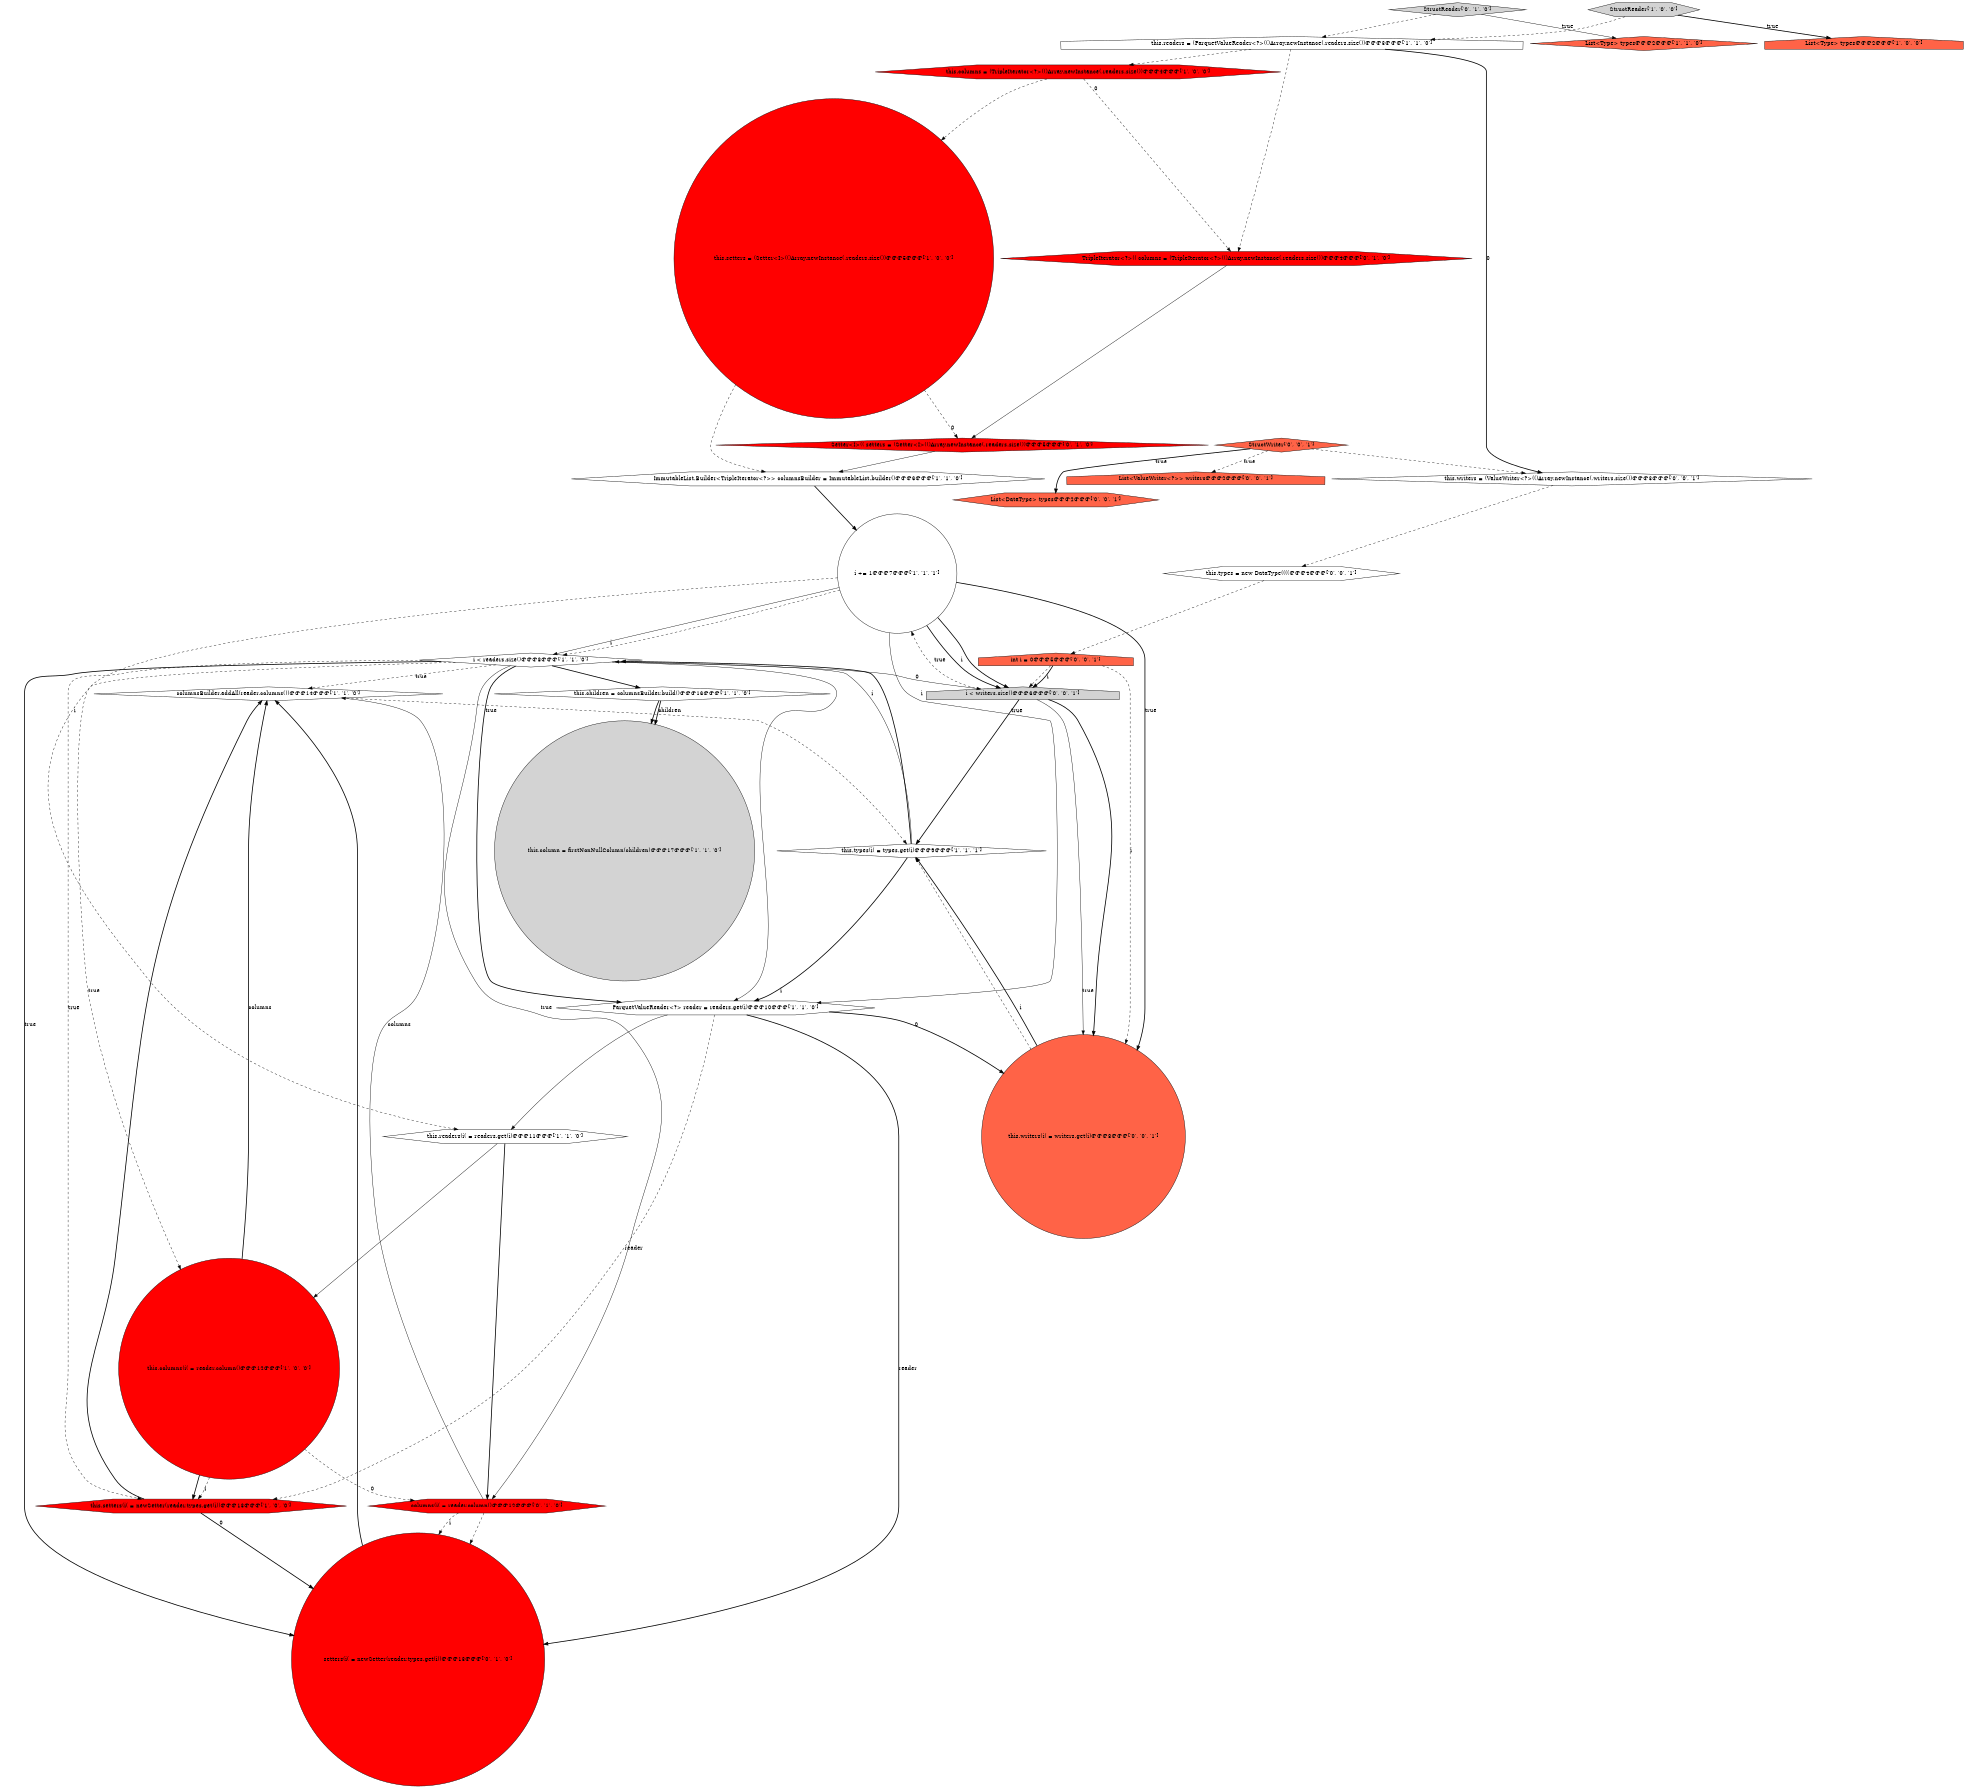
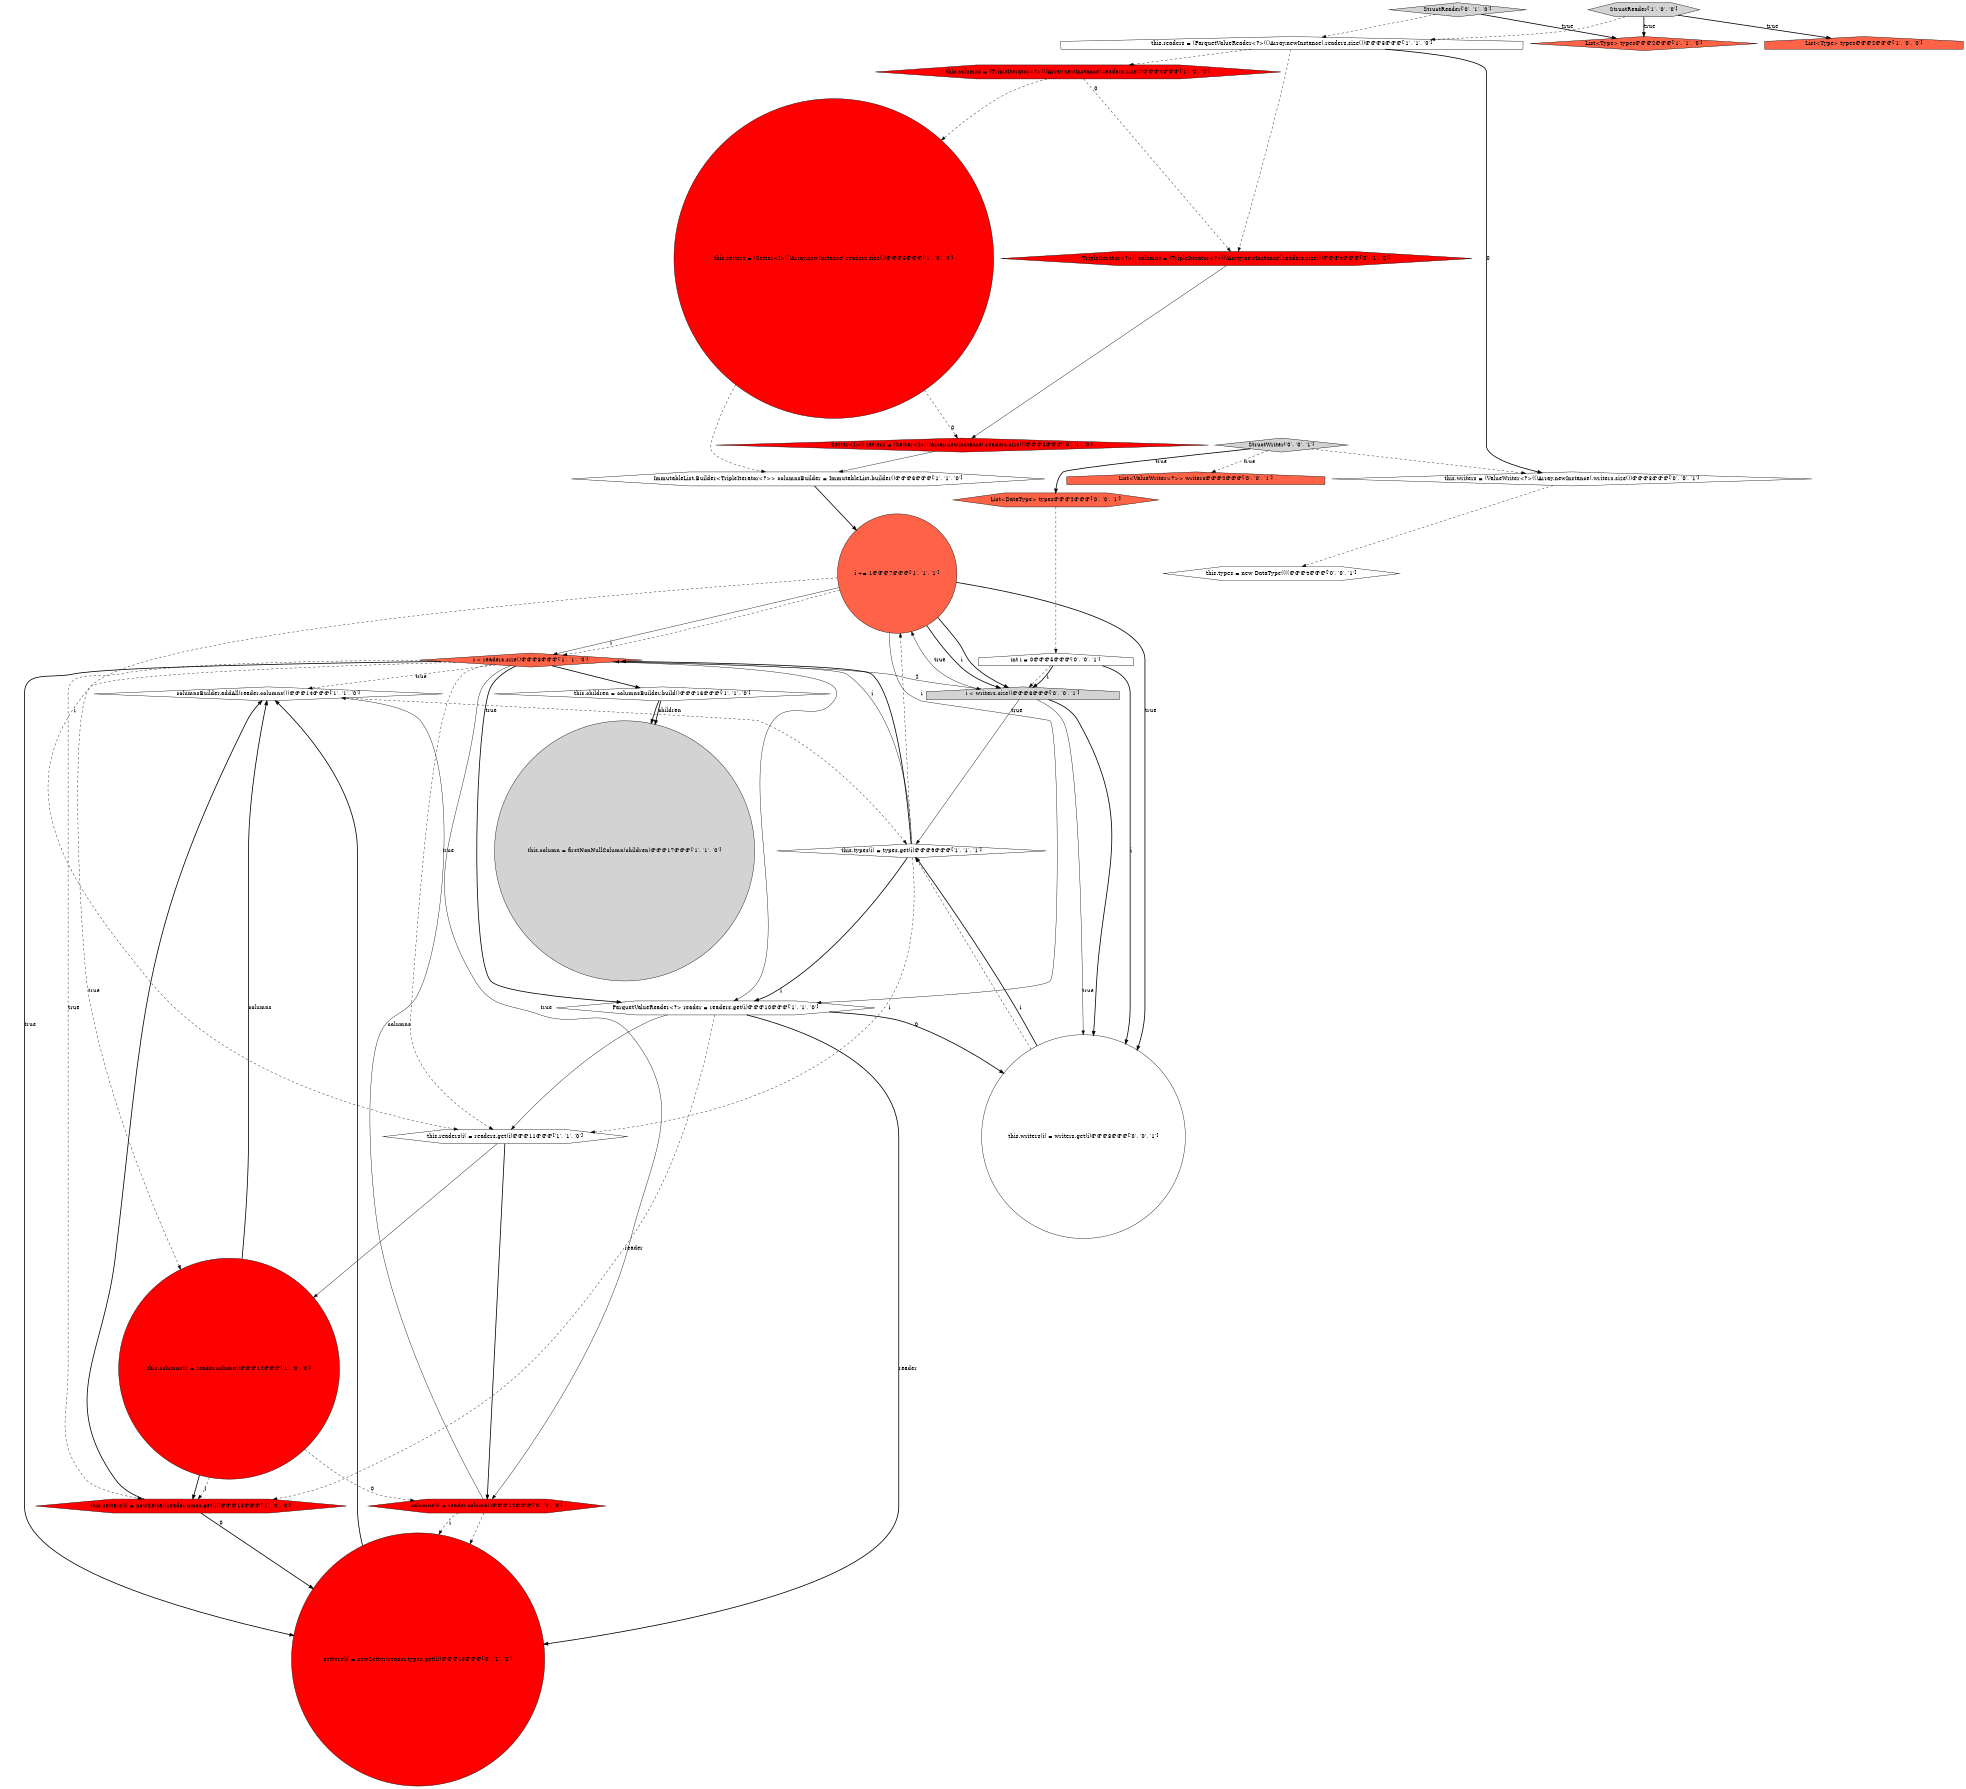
none -> (1644, 25)
(1547, 26) -> (1547, 26)
(1281, 445) -> (1281, 445)
(897, 574) -> (897, 574)
(1169, 617) -> (1056, 578)
(531, 660) -> (531, 660)
(1056, 660) -> (1056, 660)
(939, 671) -> (939, 671)
(917, 677) -> (917, 677)
none -> (906, 741)
(969, 770) -> (969, 770)
(1130, 846) -> (1130, 846)
none -> (420, 899)
none -> (821, 1062)
(1083, 1137) -> (1083, 1137)
